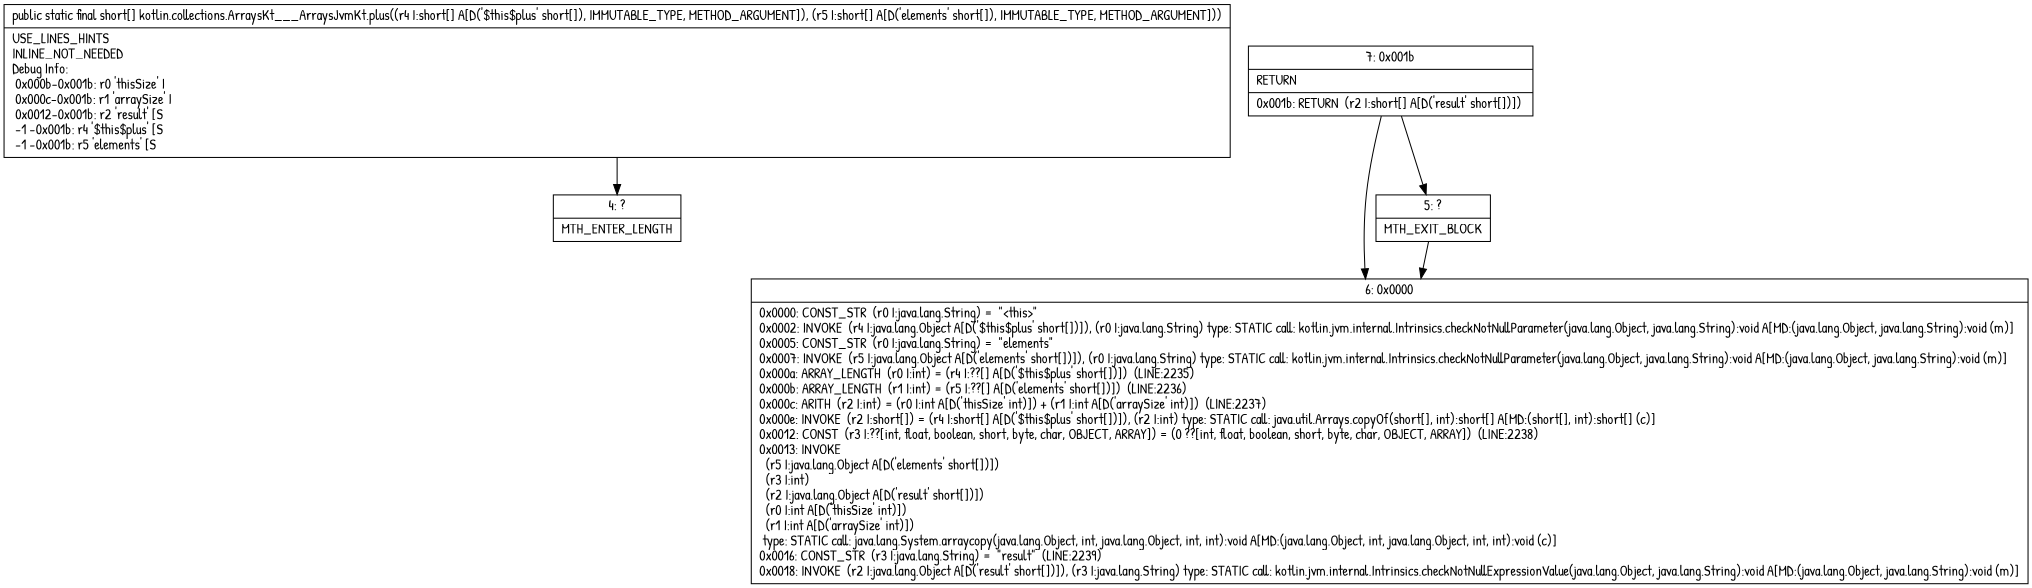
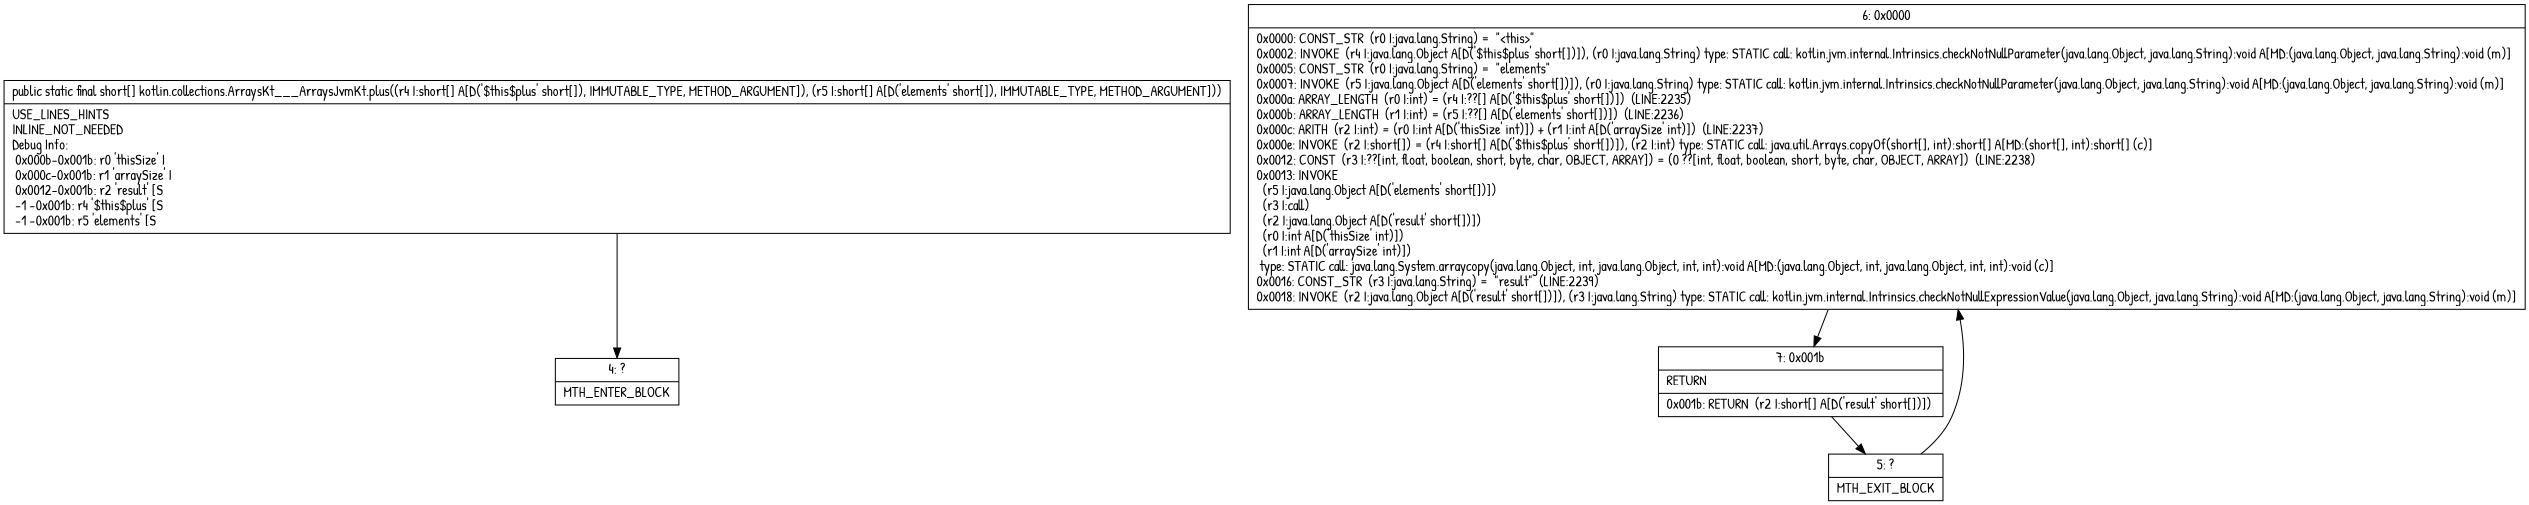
(1367, 192) -> (1823, 323)
(617, 229) -> (617, 393)
(785, 480) -> (1283, 206)
